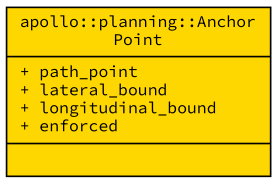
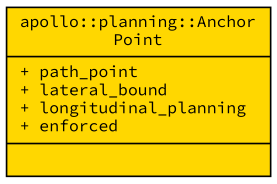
(119, 108) -> (134, 108)
